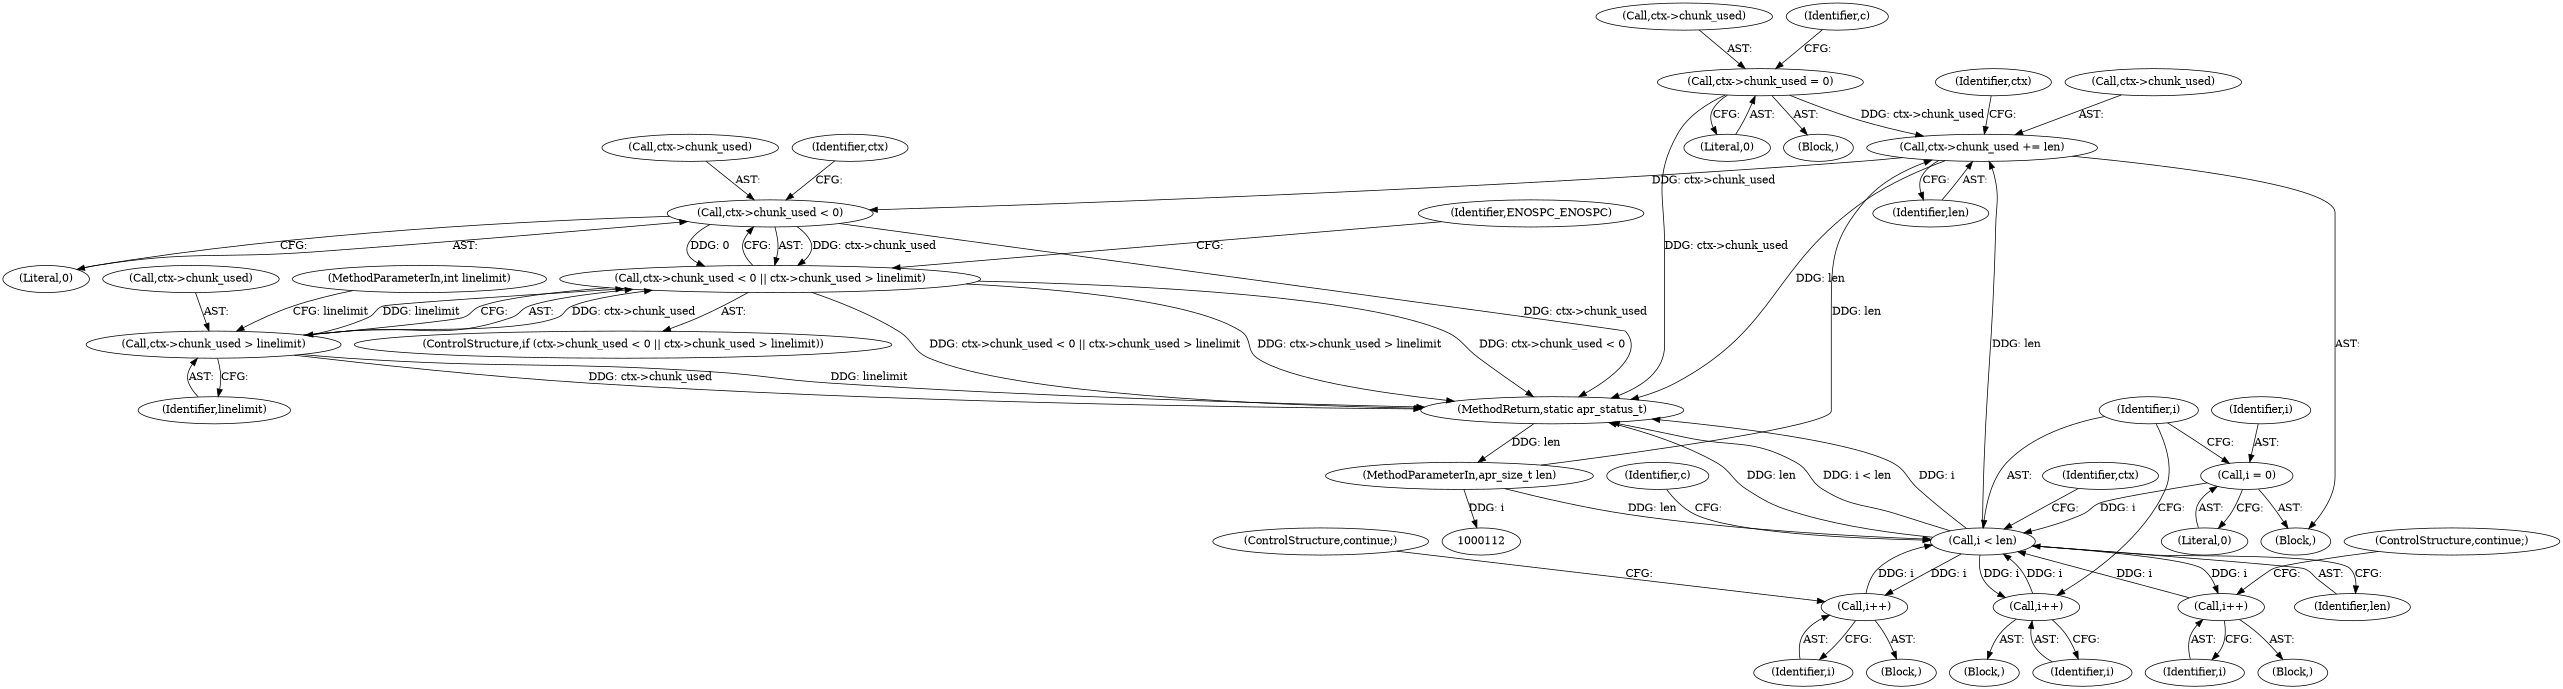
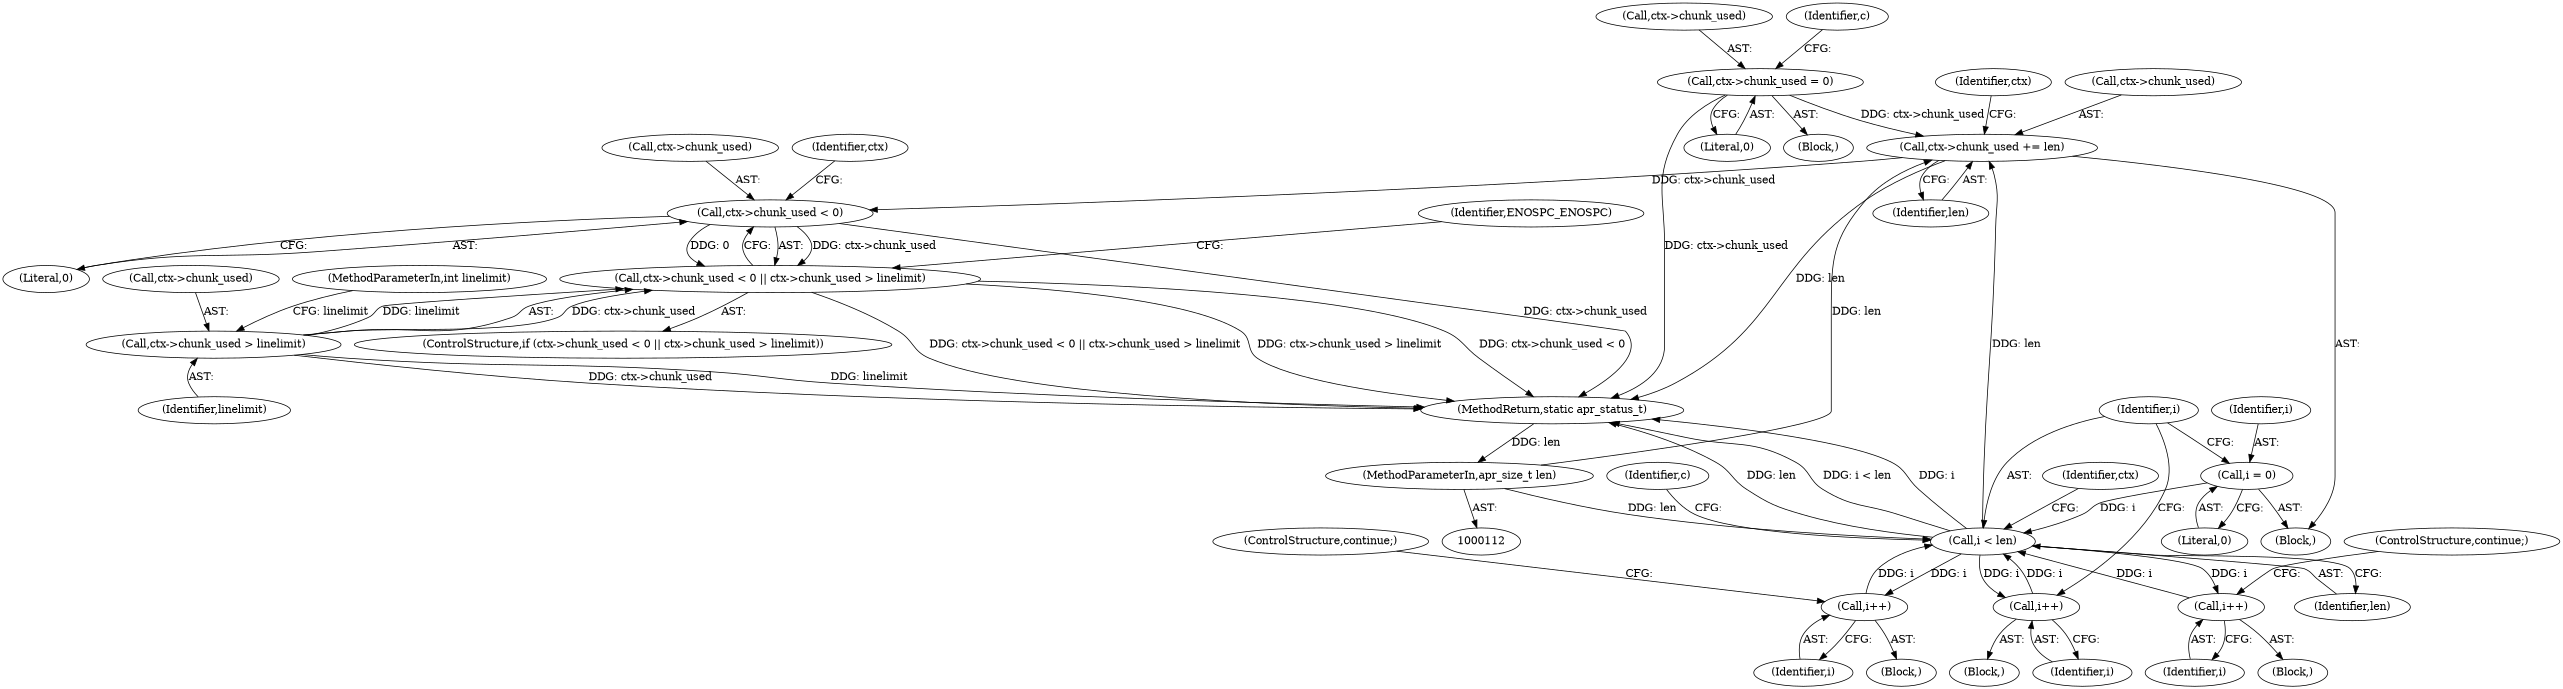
(463, 318) -> none
(221, 374) -> none
(1487, 509) -> (1487, 509)
